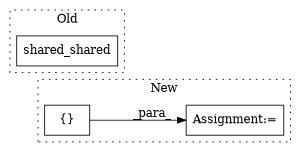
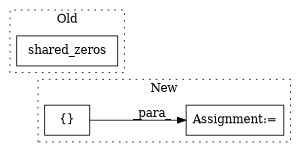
(67, 51) -> (67, 51)
